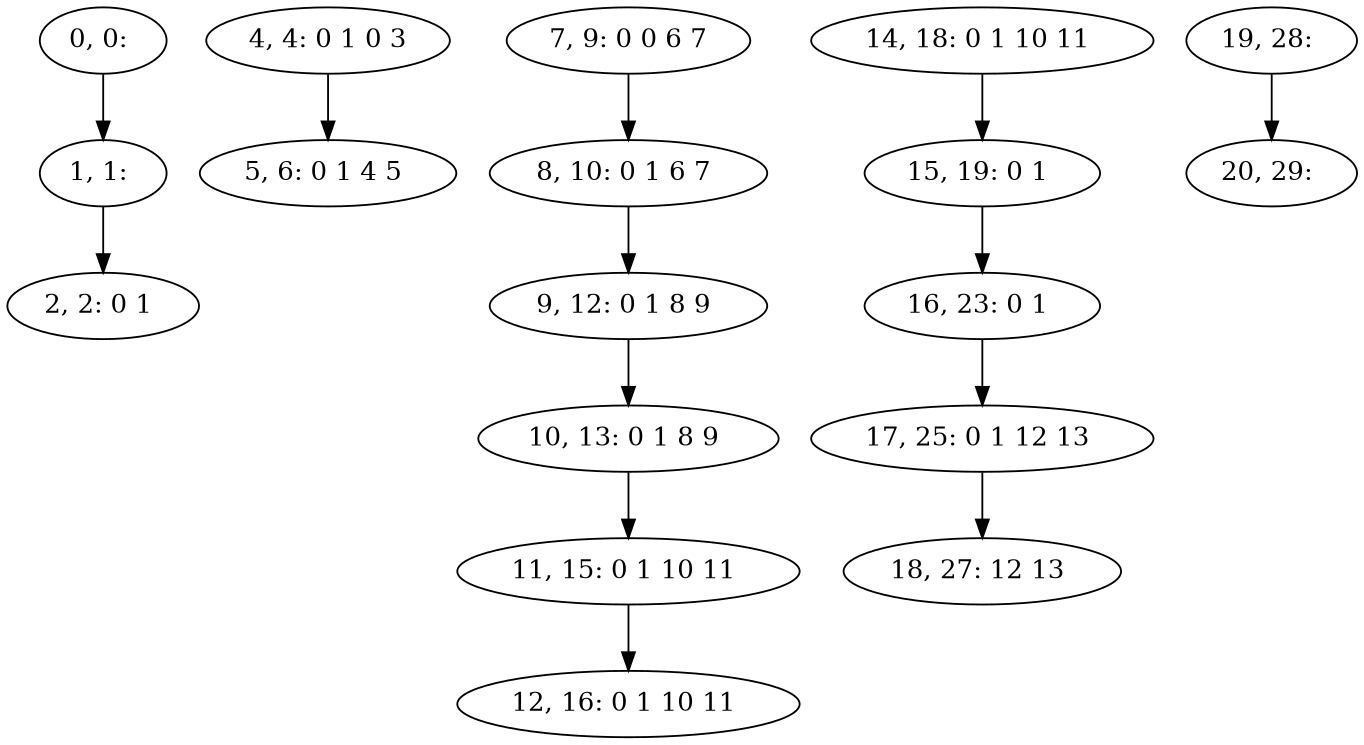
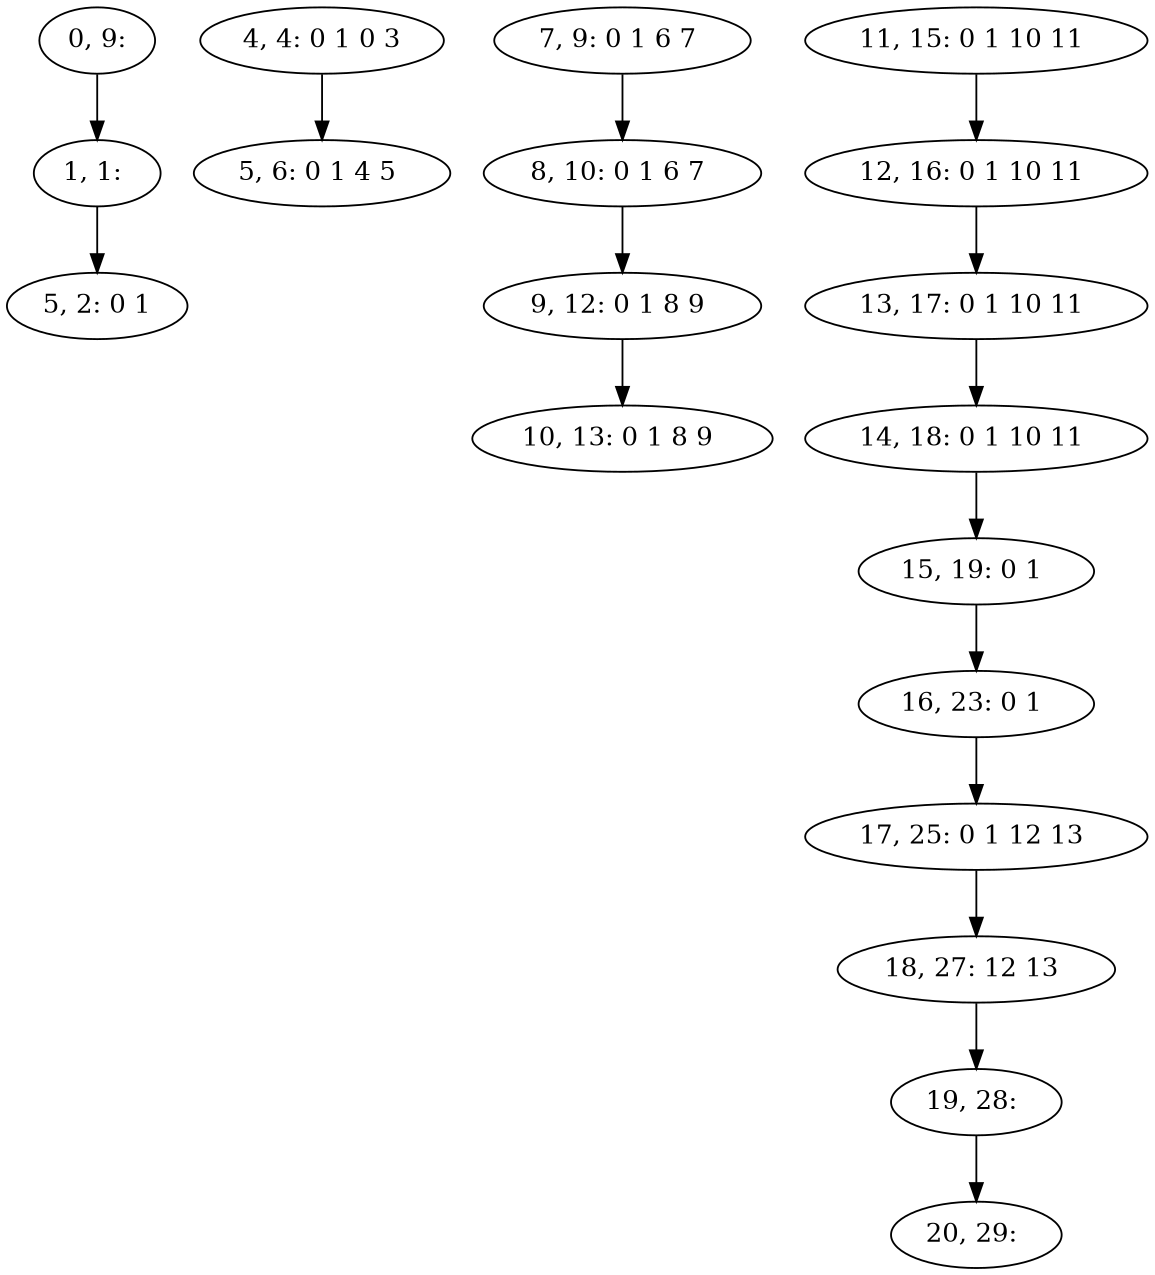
(103, 41) -> (97, 41)
(628, 41) -> (622, 41)
(103, 306) -> (97, 306)
none -> (976, 306)
(628, 496) -> none
none -> (976, 1027)
